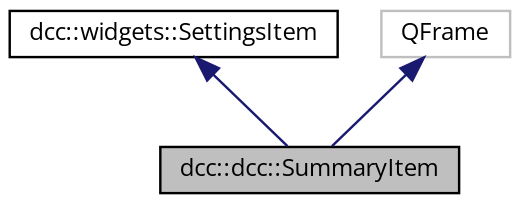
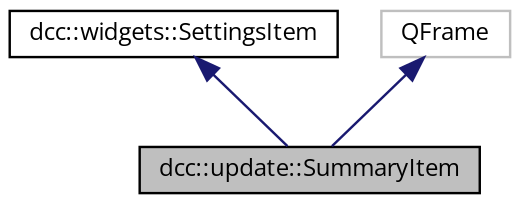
(310, 170) -> (310, 170)
